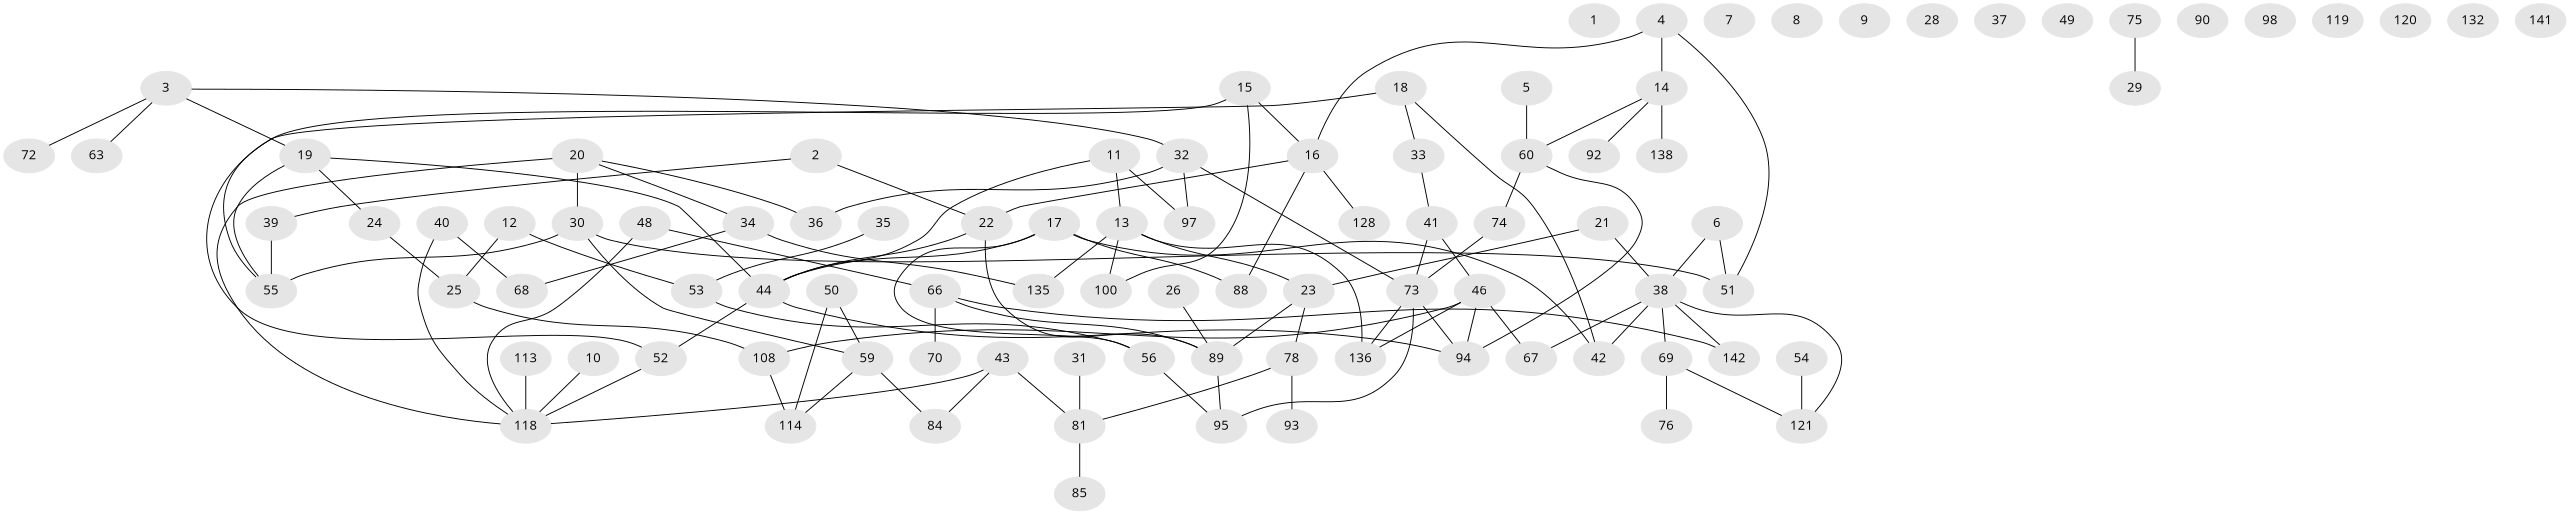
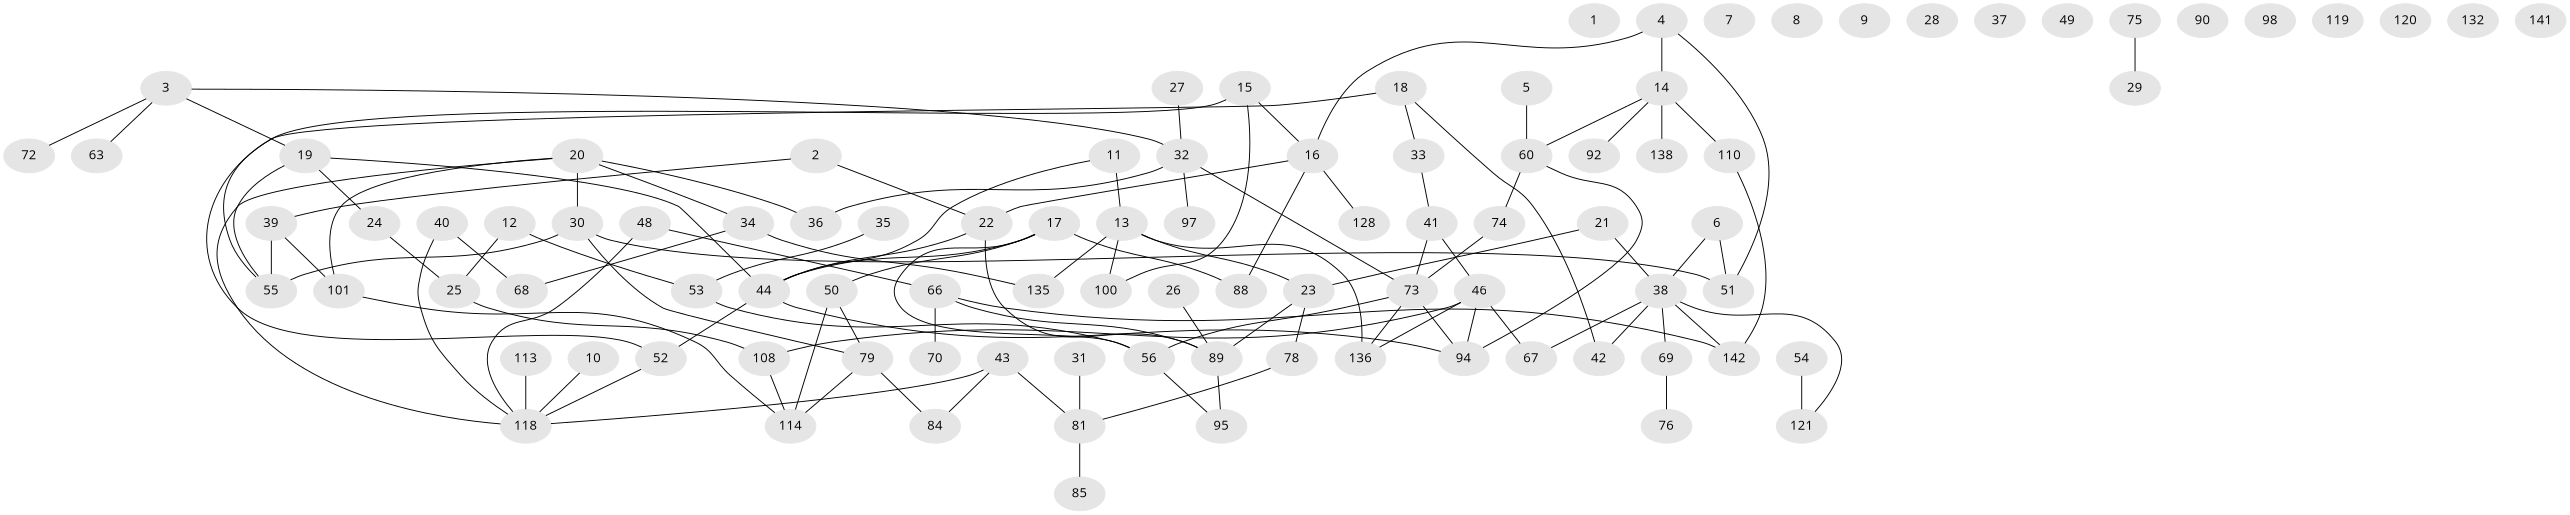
none -> (1177, 88)
none -> (1729, 156)
(1152, 190) -> none
(1346, 242) -> (944, 258)
none -> (339, 291)
(868, 359) -> (868, 359)
(1734, 392) -> none
(1356, 399) -> (1278, 320)
(1292, 426) -> none
